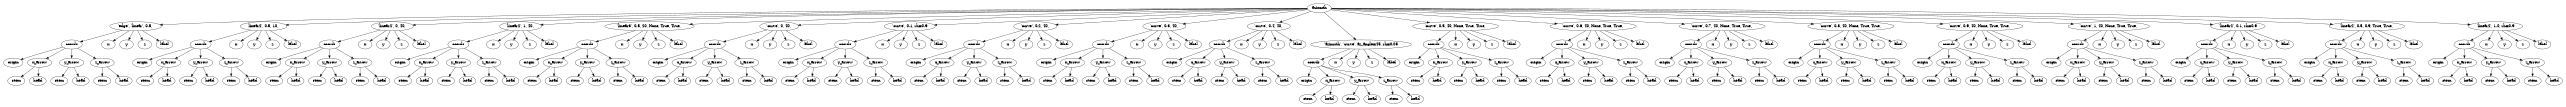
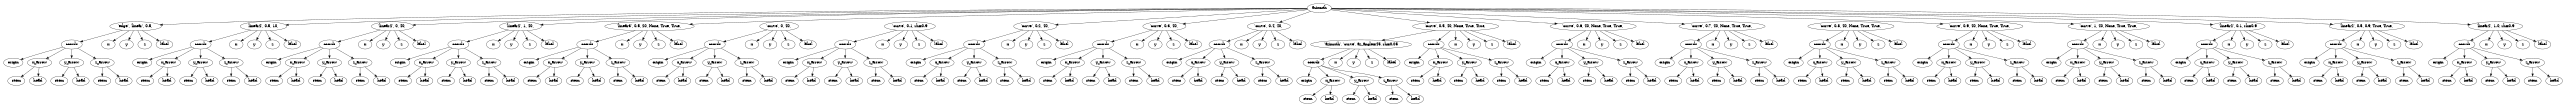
(1571, 15) -> none
(1054, 16) -> none
(1122, 17) -> none
(1339, 25) -> (1410, 35)
